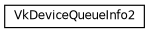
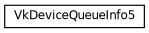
(75, 16) -> (75, 16)
